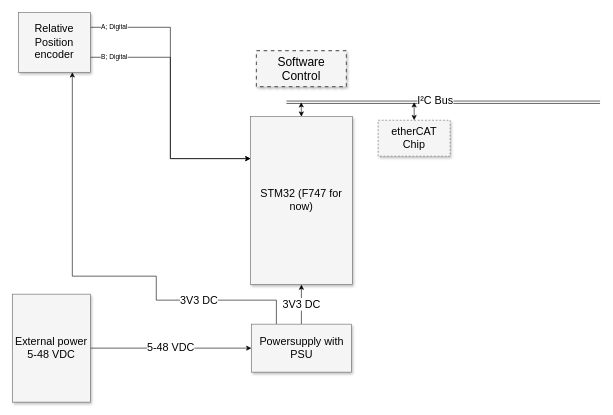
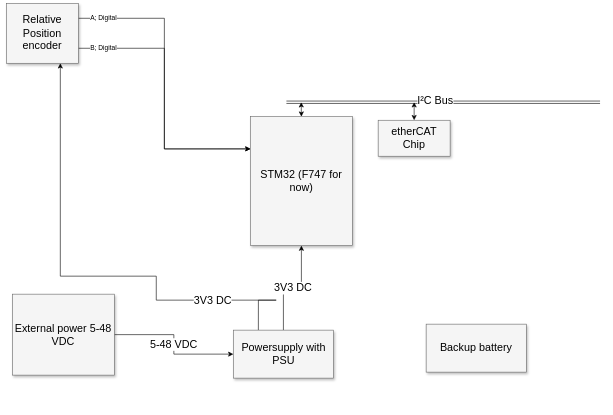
(54, 42) -> (42, 33)
(302, 69) -> none
(414, 138) -> (414, 138)
(302, 201) -> (302, 181)
(51, 348) -> (63, 335)
(302, 348) -> (284, 354)
none -> (476, 348)
